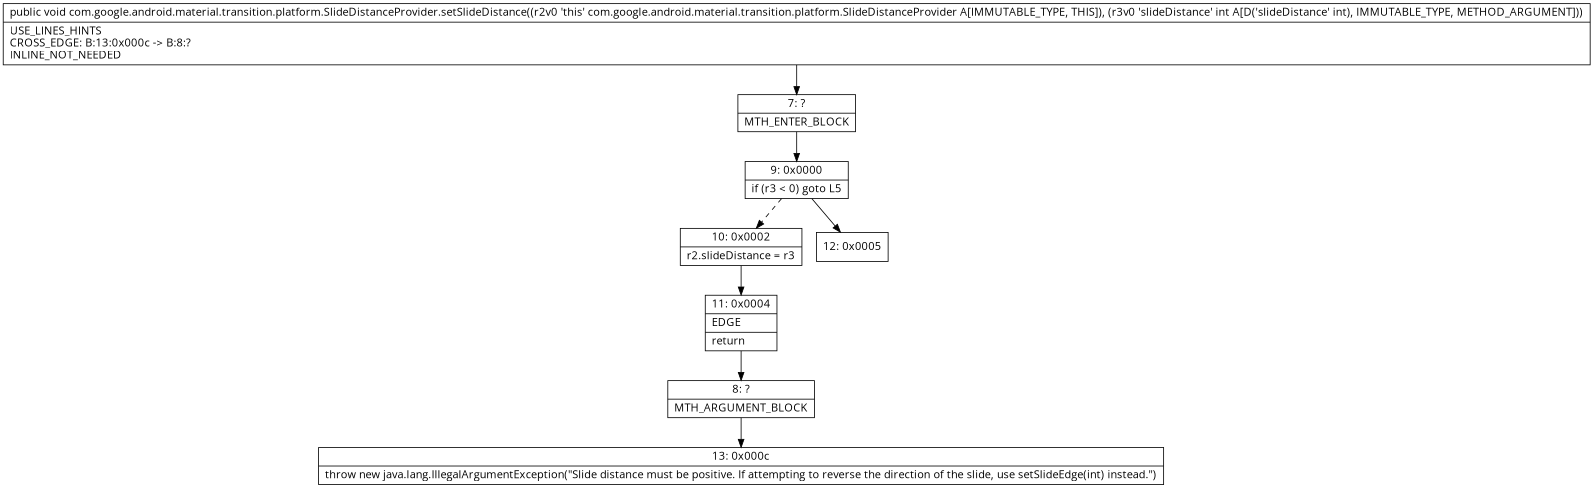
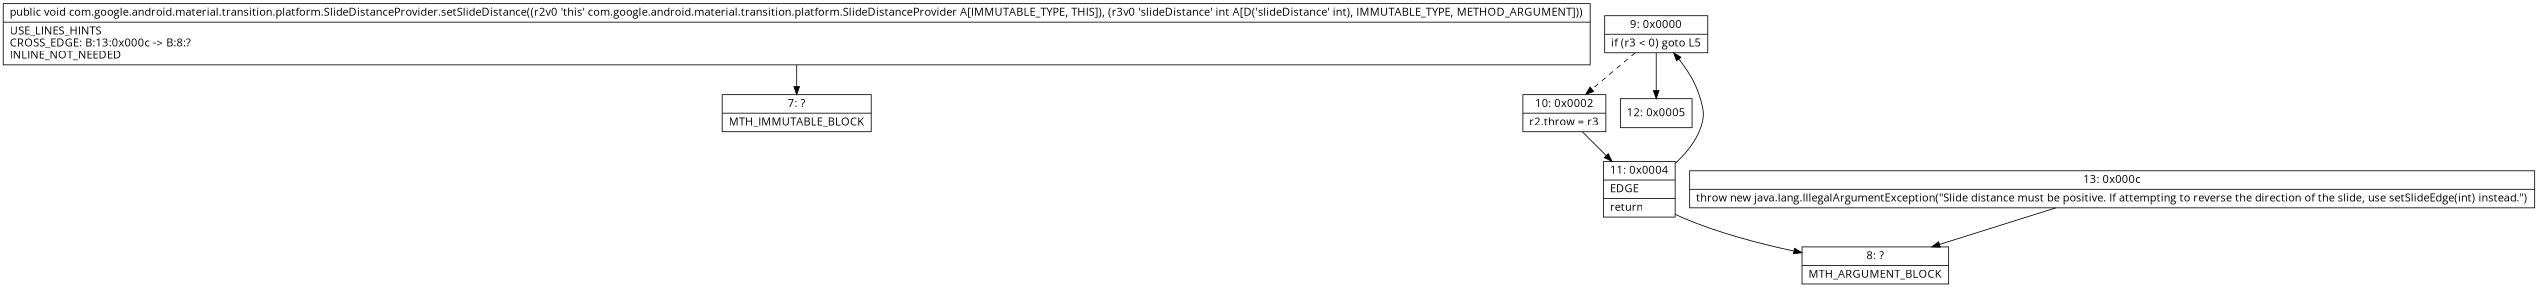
(797, 122) -> (797, 122)
(797, 143) -> (1703, 113)
(741, 256) -> (1564, 122)
(741, 429) -> (1998, 226)
